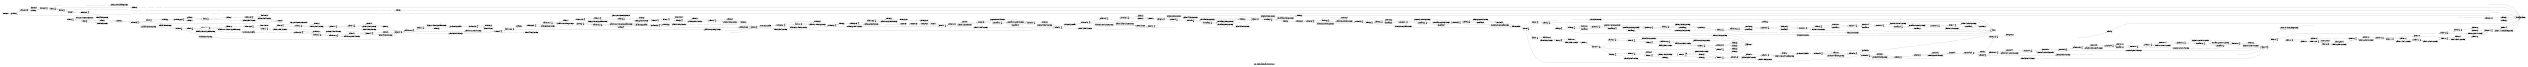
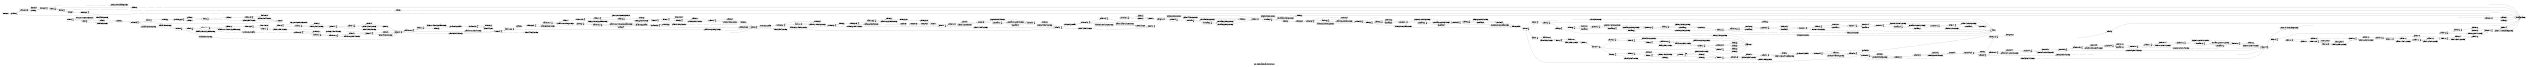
(1243, 27) -> none
none -> (2430, 39)
(1686, 54) -> (1686, 54)
